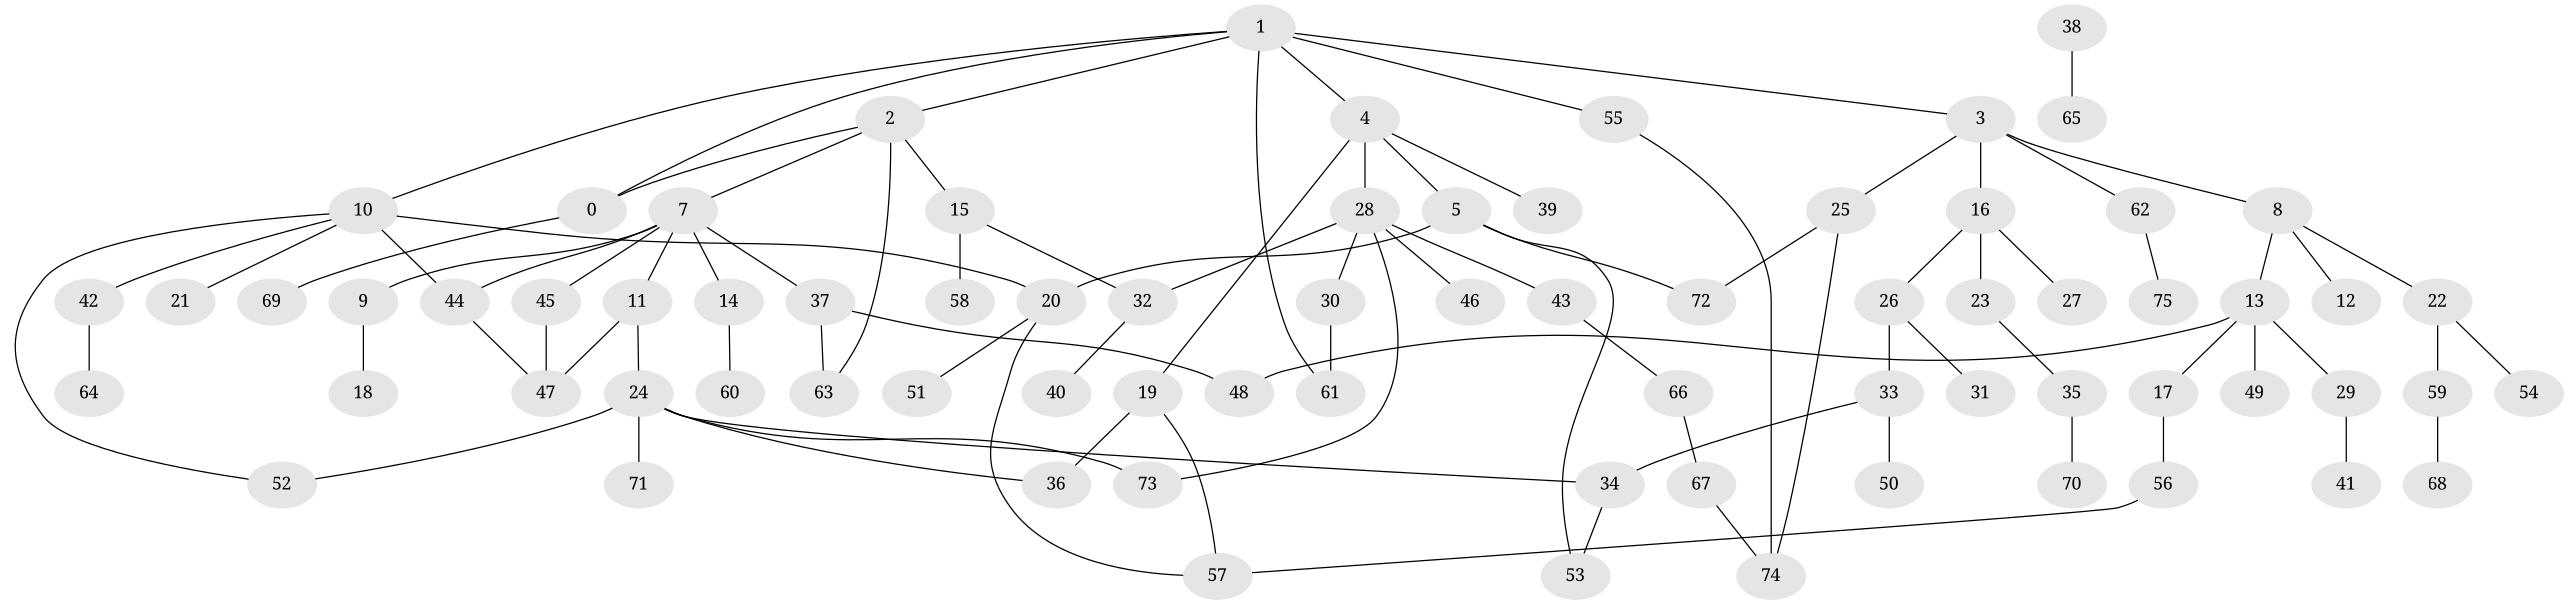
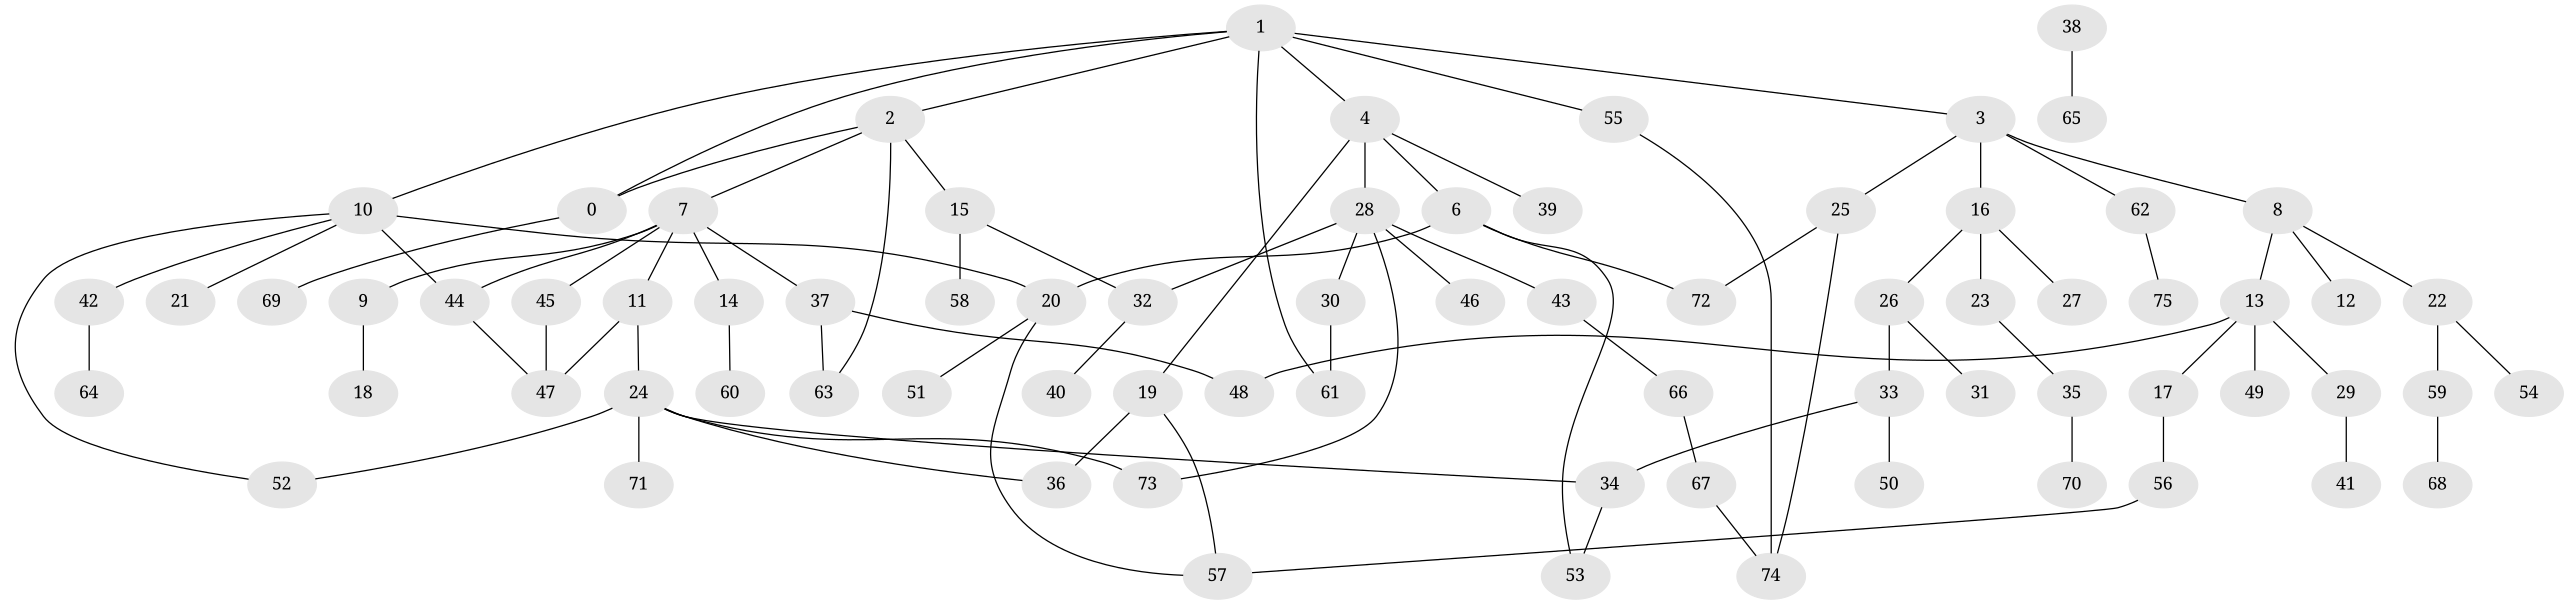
(1456, 211) -> (1456, 211)
